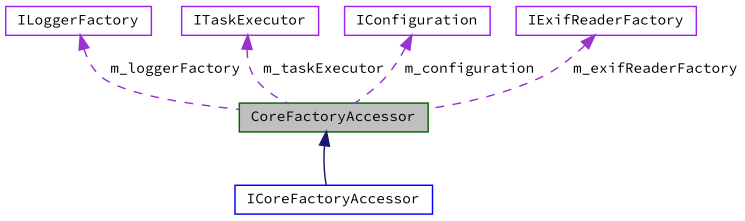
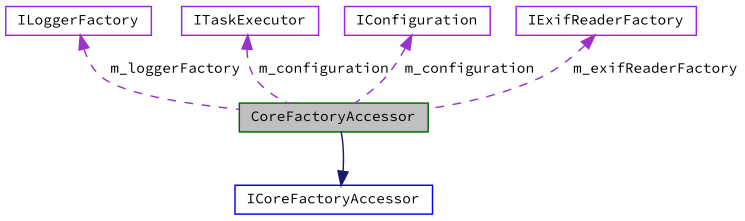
(320, 69) -> (320, 69)
(324, 166) -> (343, 151)
